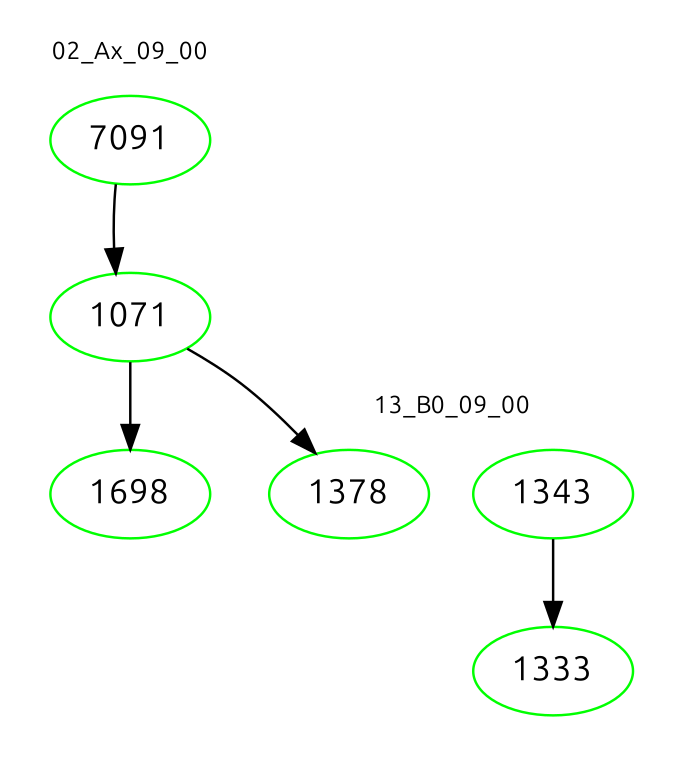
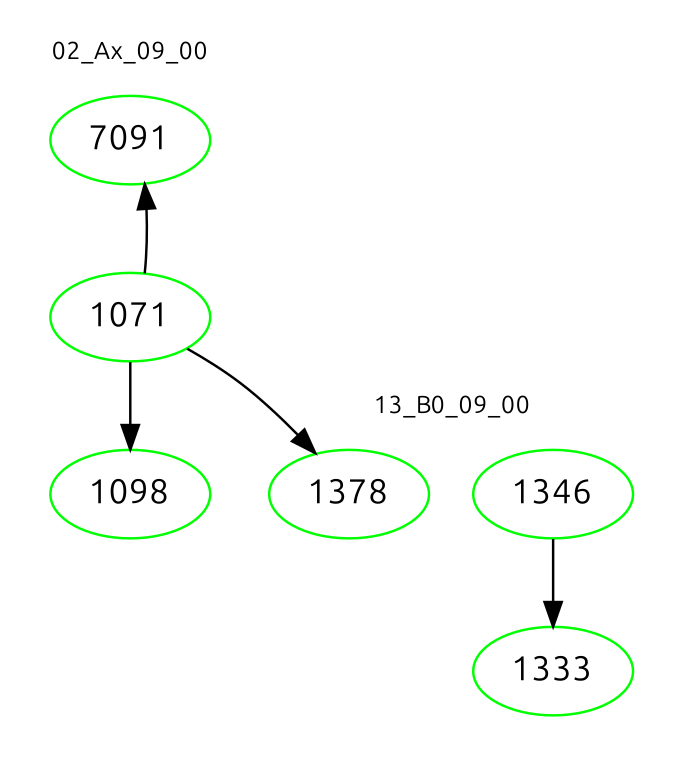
(114, 216) -> (147, 241)
(130, 494) -> (130, 494)
(553, 494) -> (553, 494)
